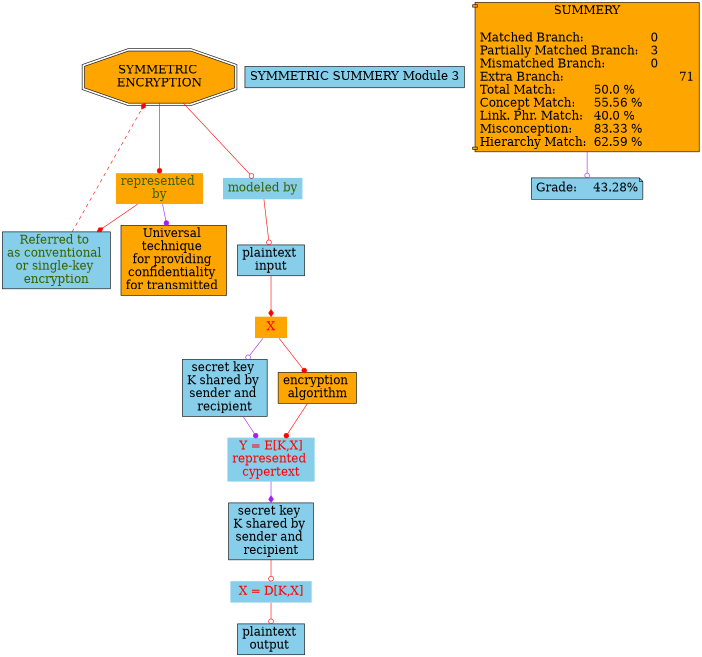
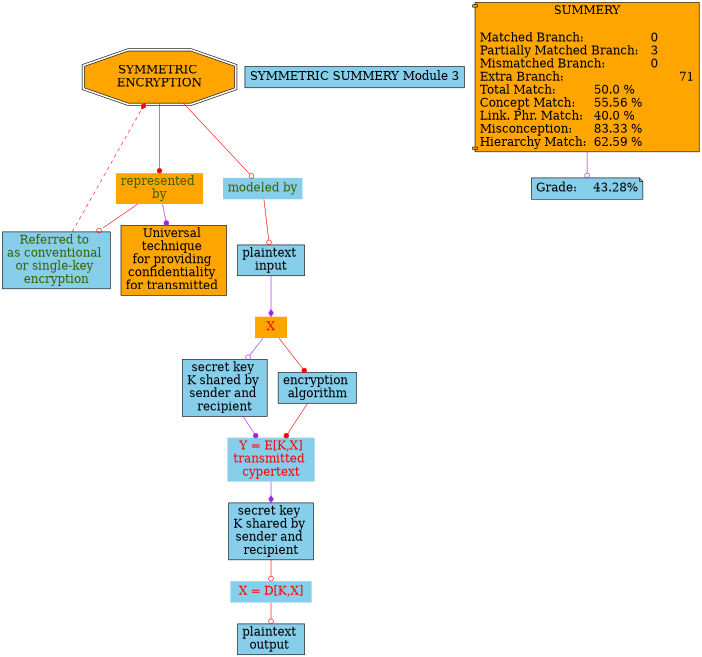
(120, 216) -> (120, 216)
(271, 293) -> (271, 293)
(317, 388) -> (317, 388)
(271, 460) -> (271, 460)
